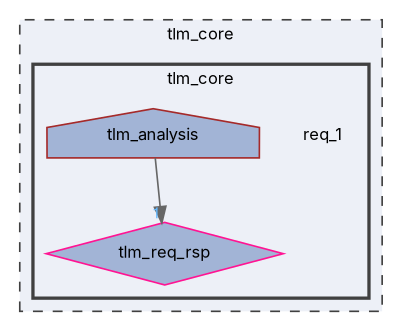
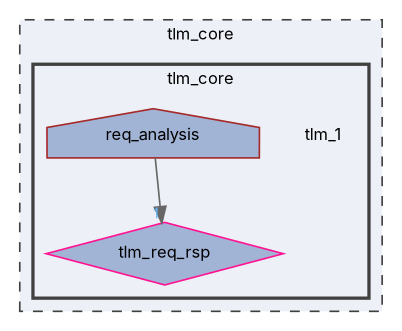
(153, 136) -> (153, 136)
(323, 136) -> (323, 136)
